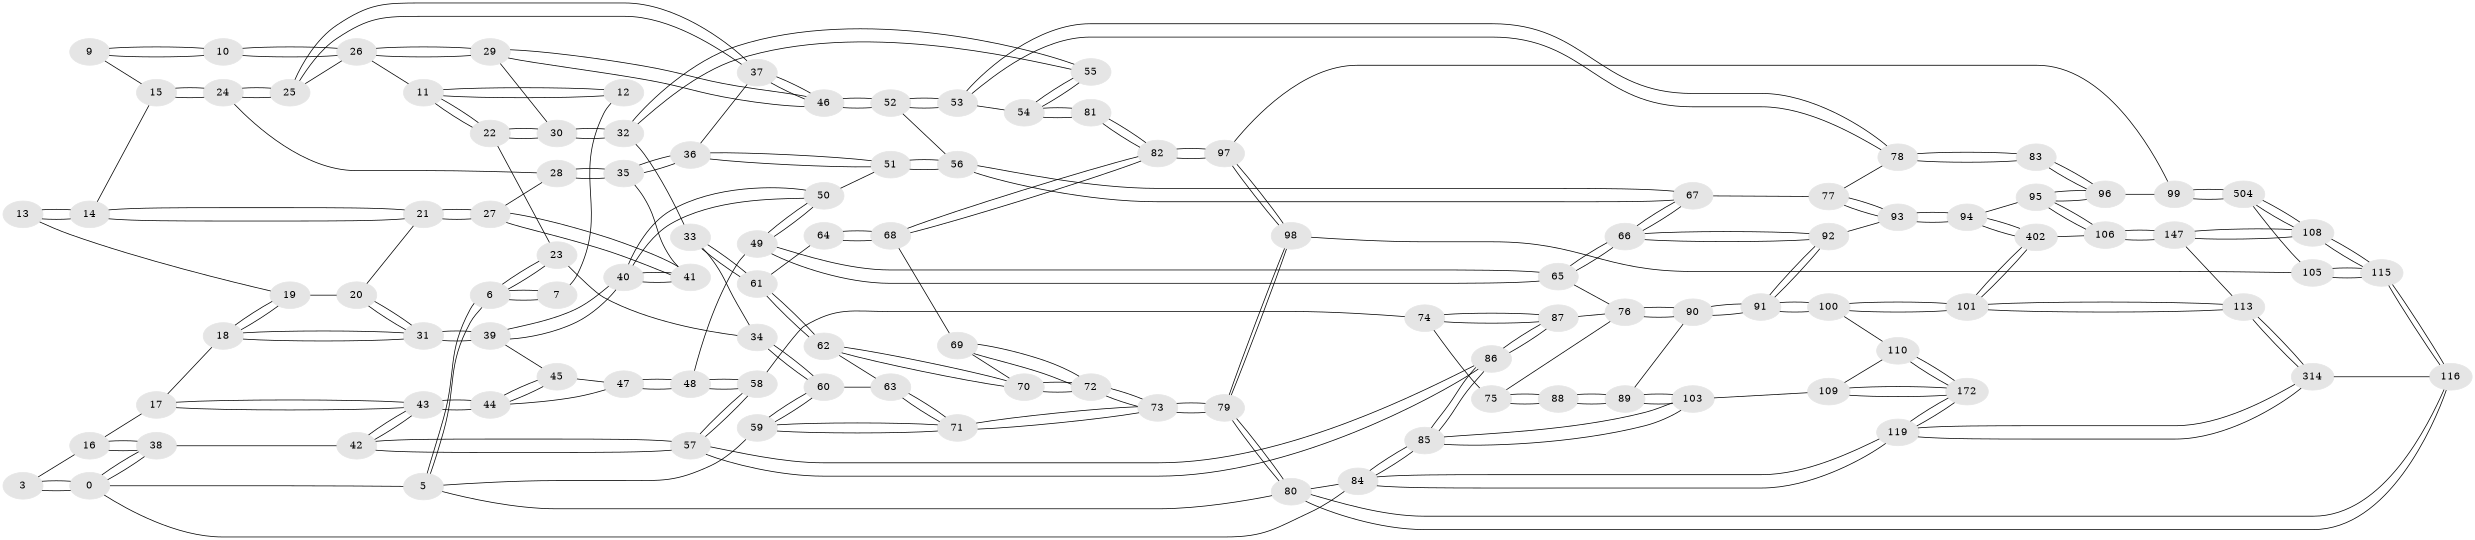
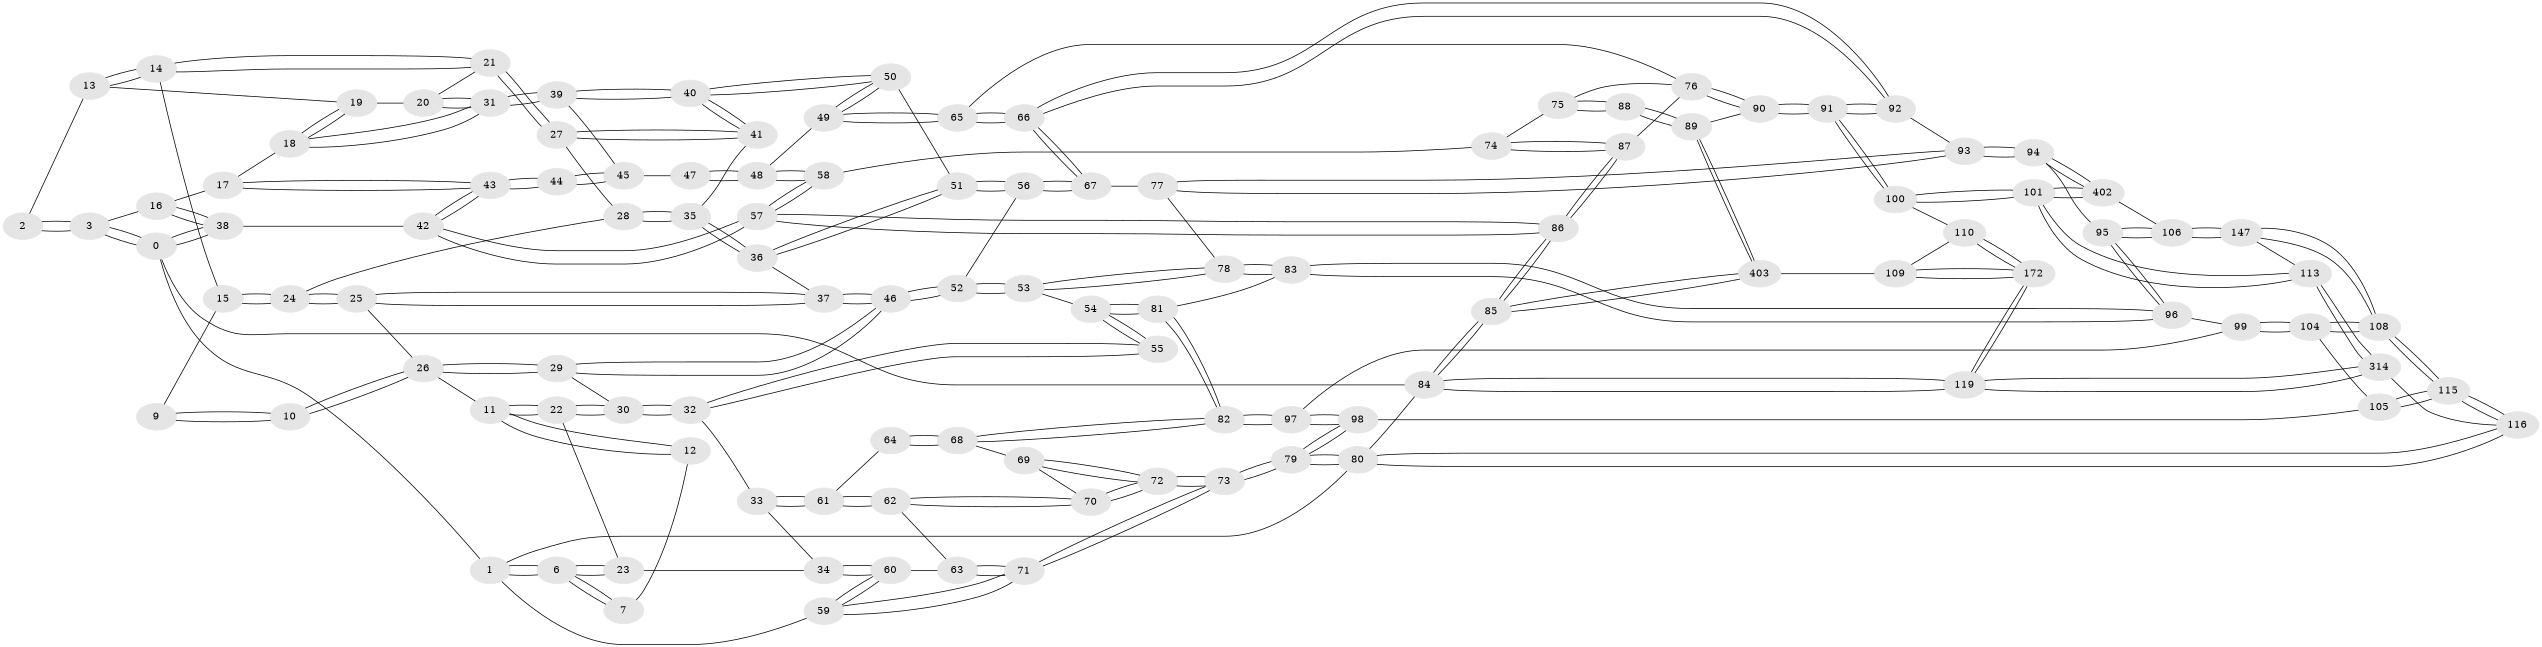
(2244, 194) -> (2310, 327)
none -> (23, 226)
none -> (1227, 295)
(1693, 399) -> (1760, 274)
(558, 400) -> none
(423, 487) -> (490, 570)
